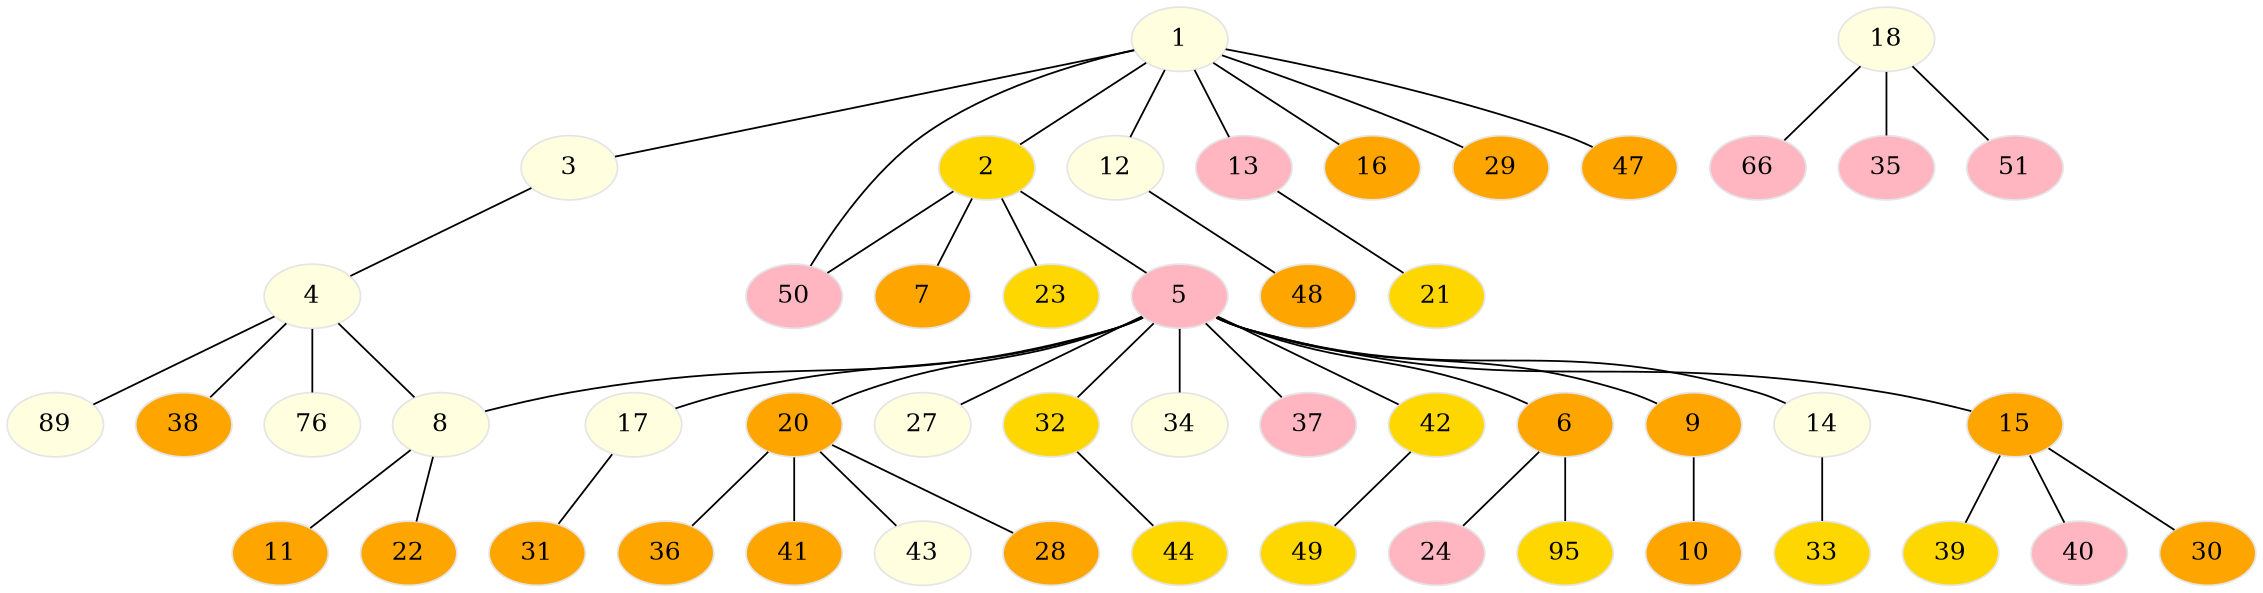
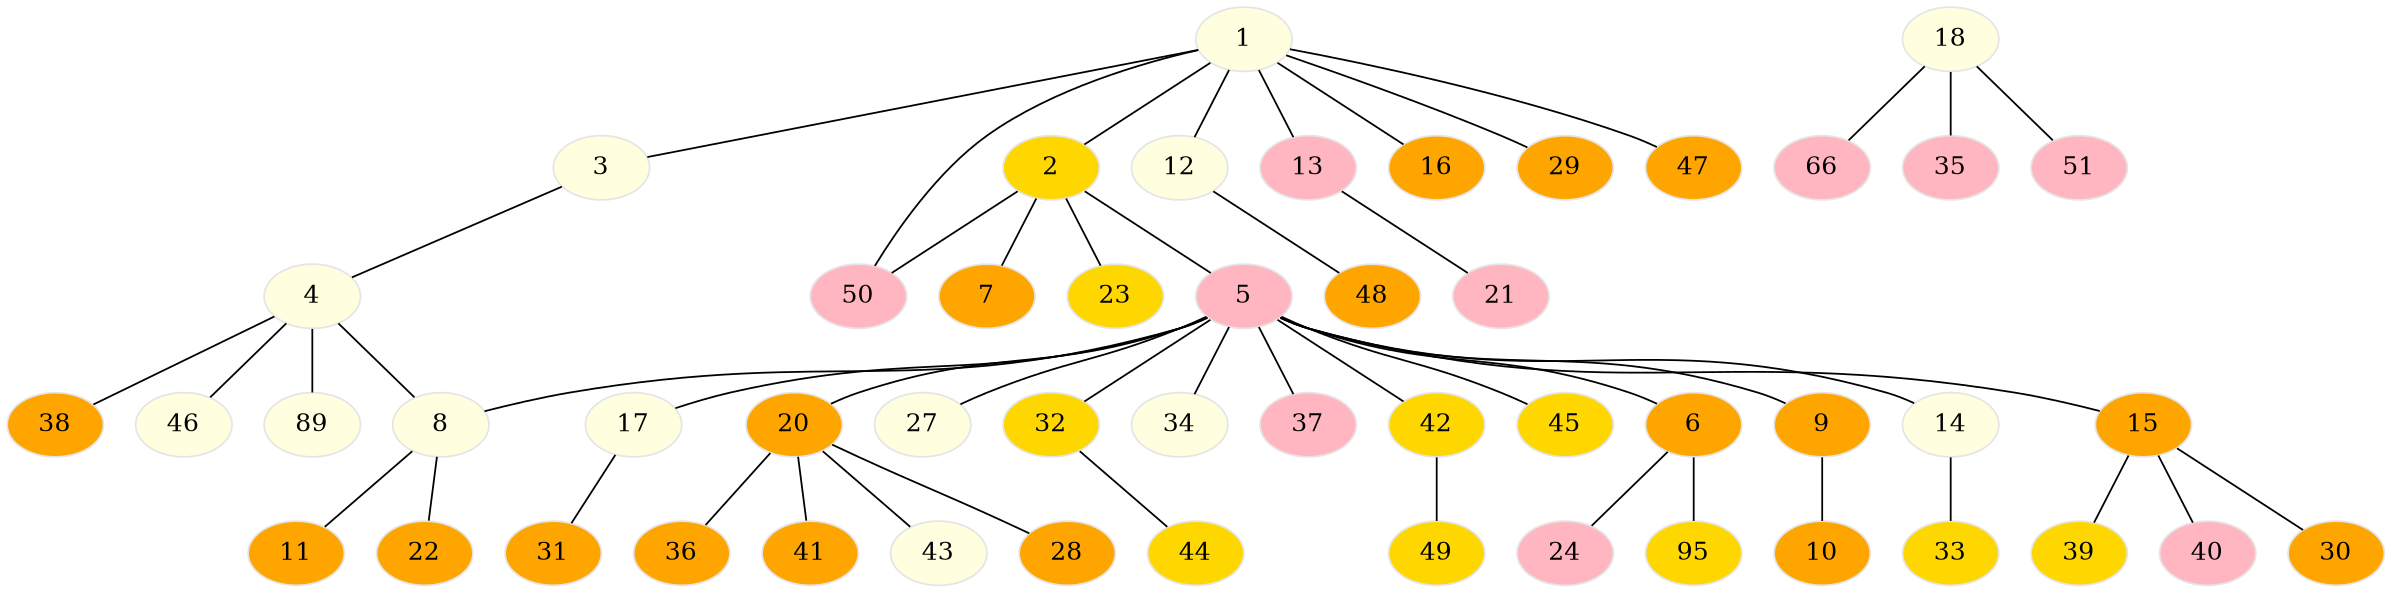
(1437, 296) -> (1501, 296)
(312, 425) -> (184, 425)
none -> (1565, 425)
